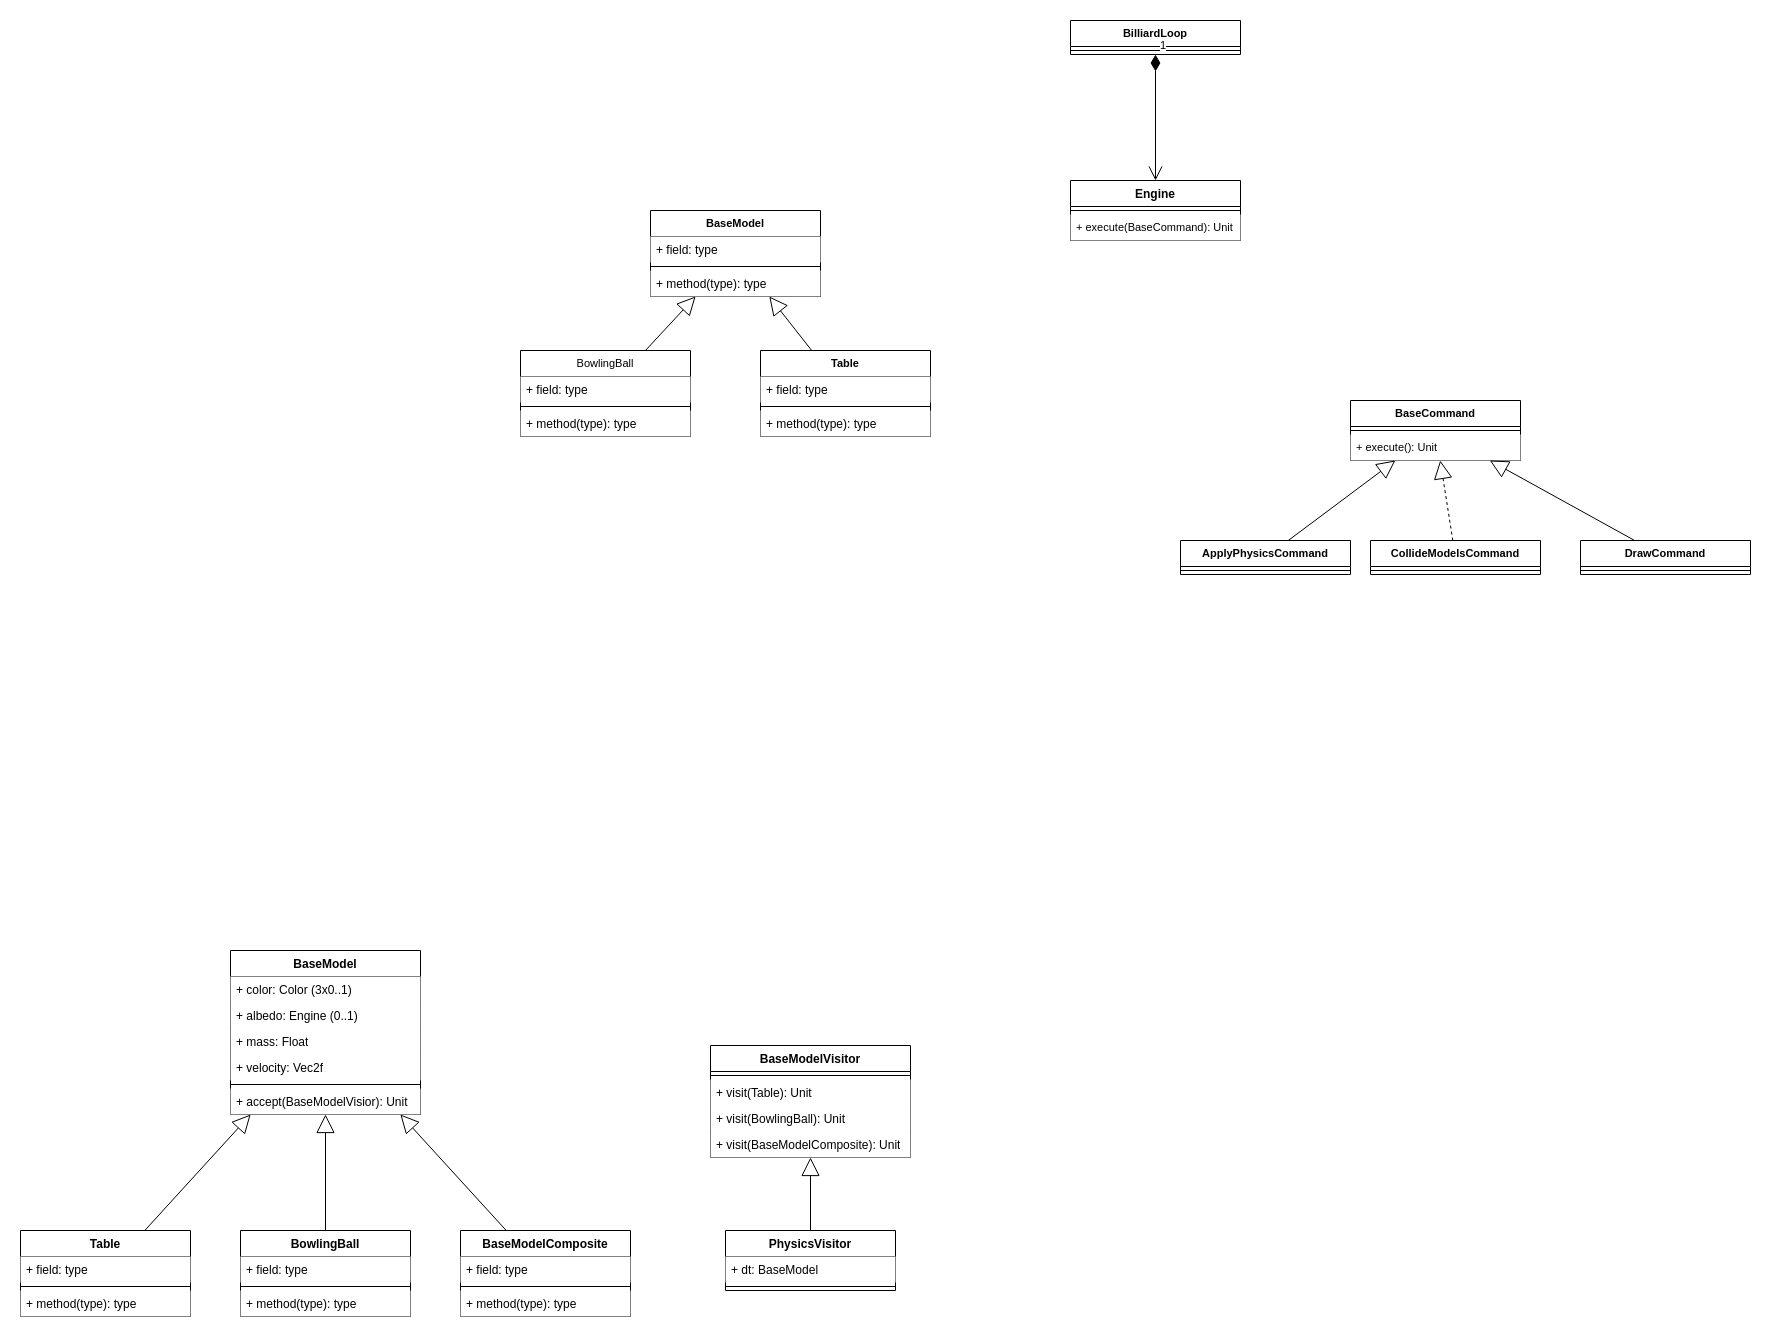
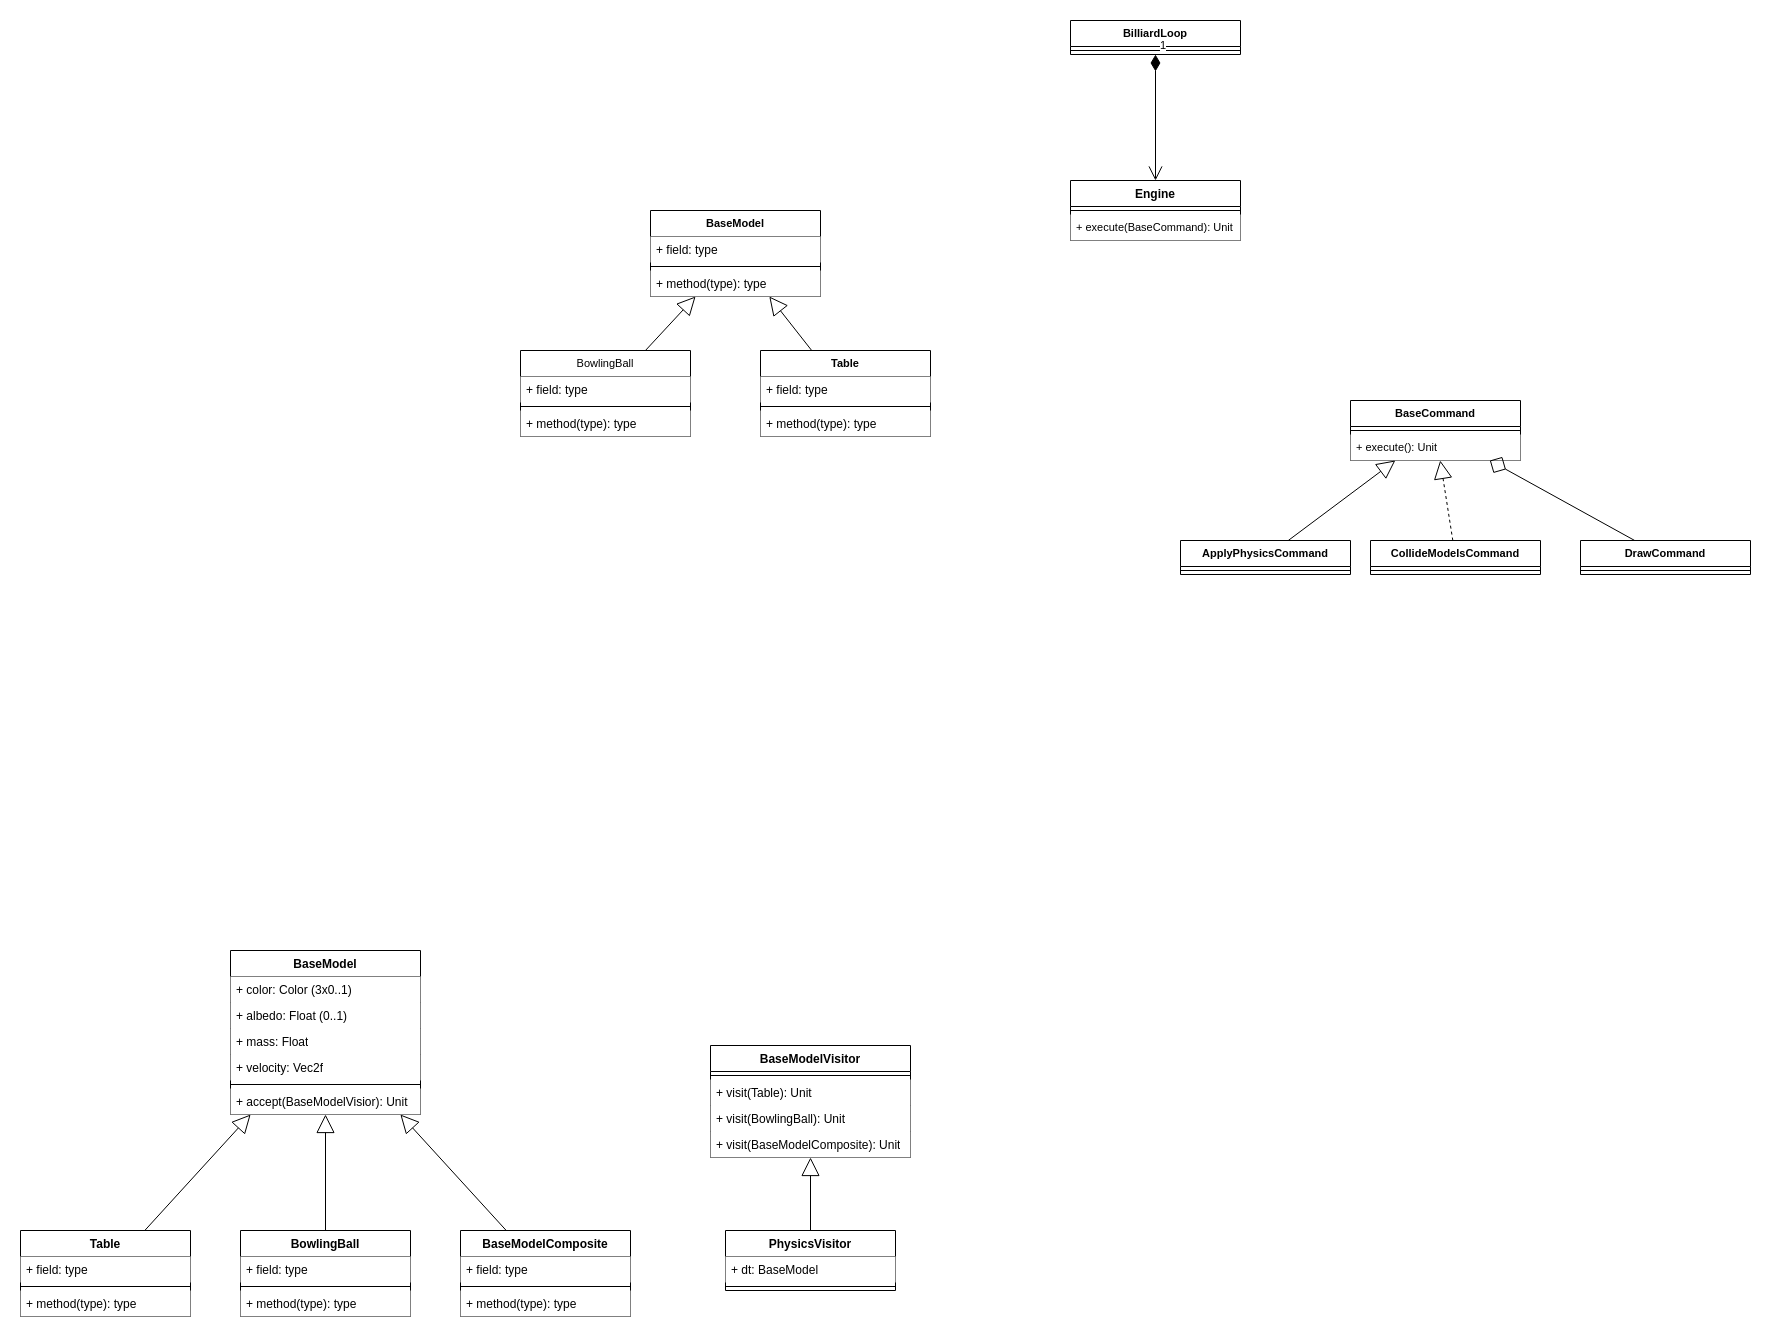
(1507, 470) -> (1506, 470)
(296, 1016) -> (293, 1016)
